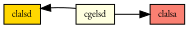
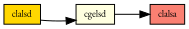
(63, 8) -> (53, 21)
